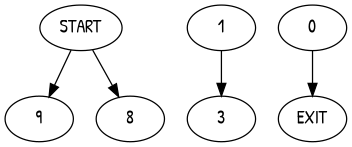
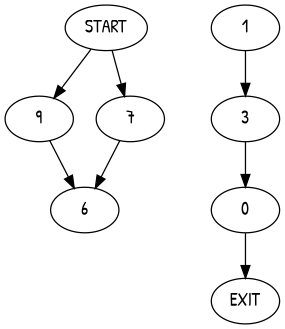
(130, 119) -> (130, 119)
none -> (245, 158)
none -> (85, 210)
